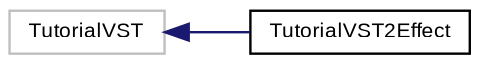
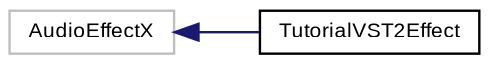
(87, 32) -> (92, 32)
